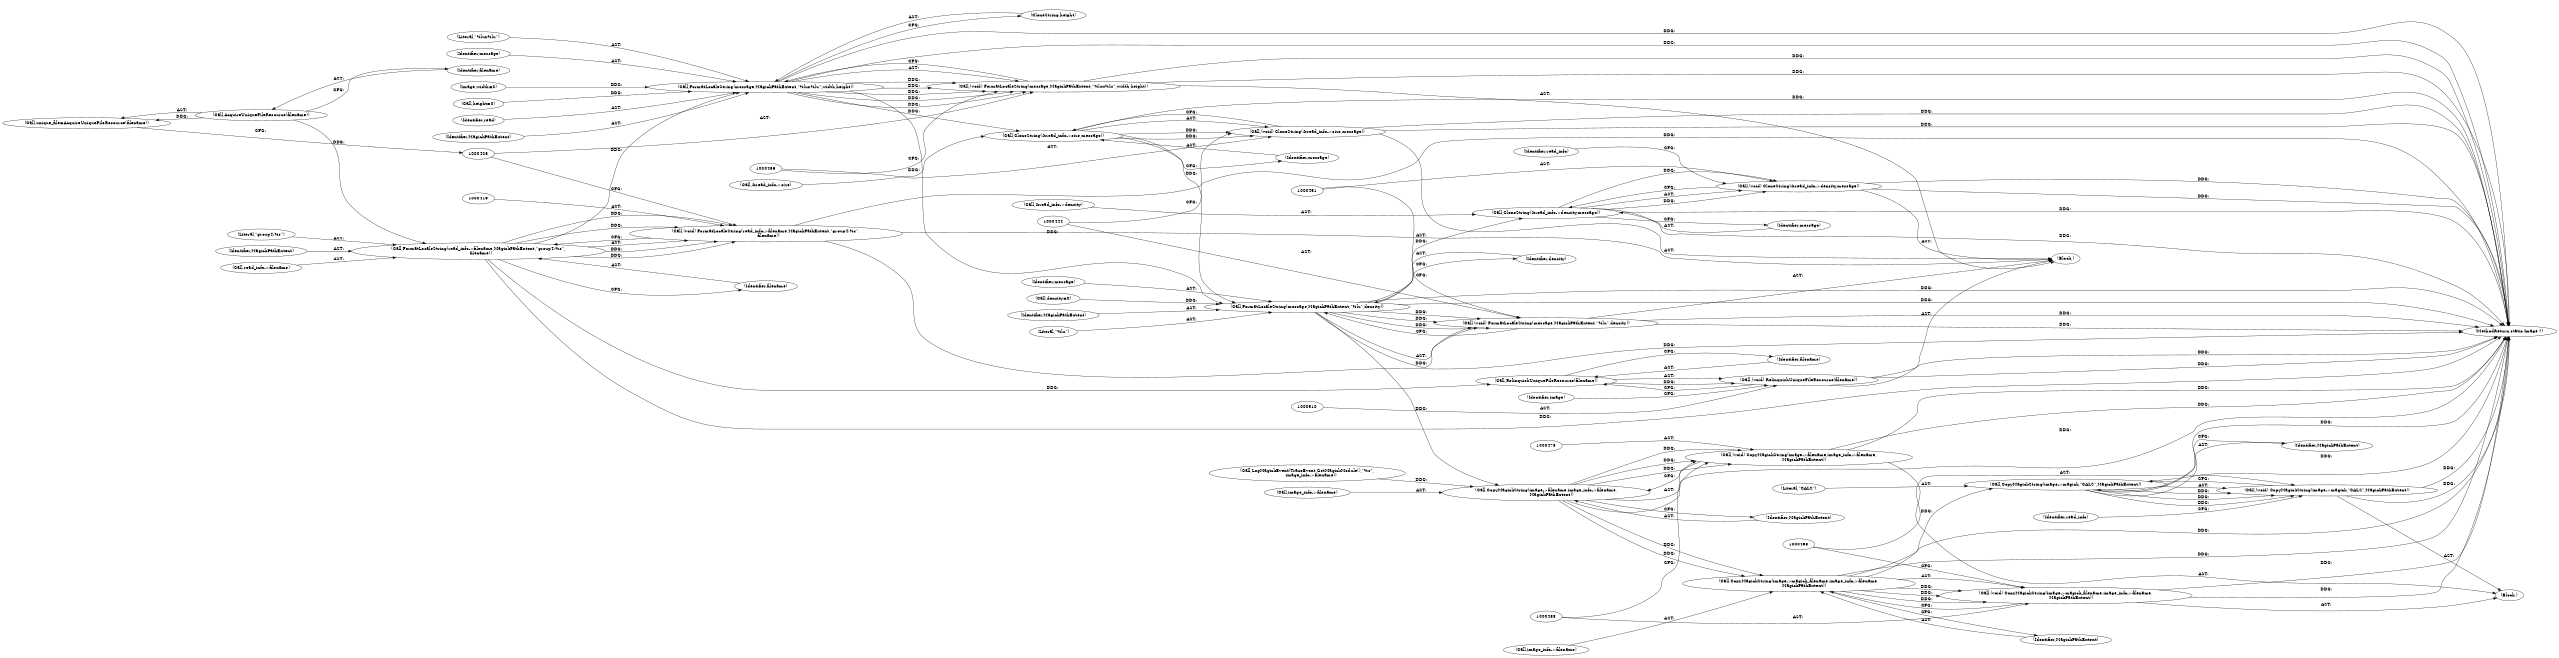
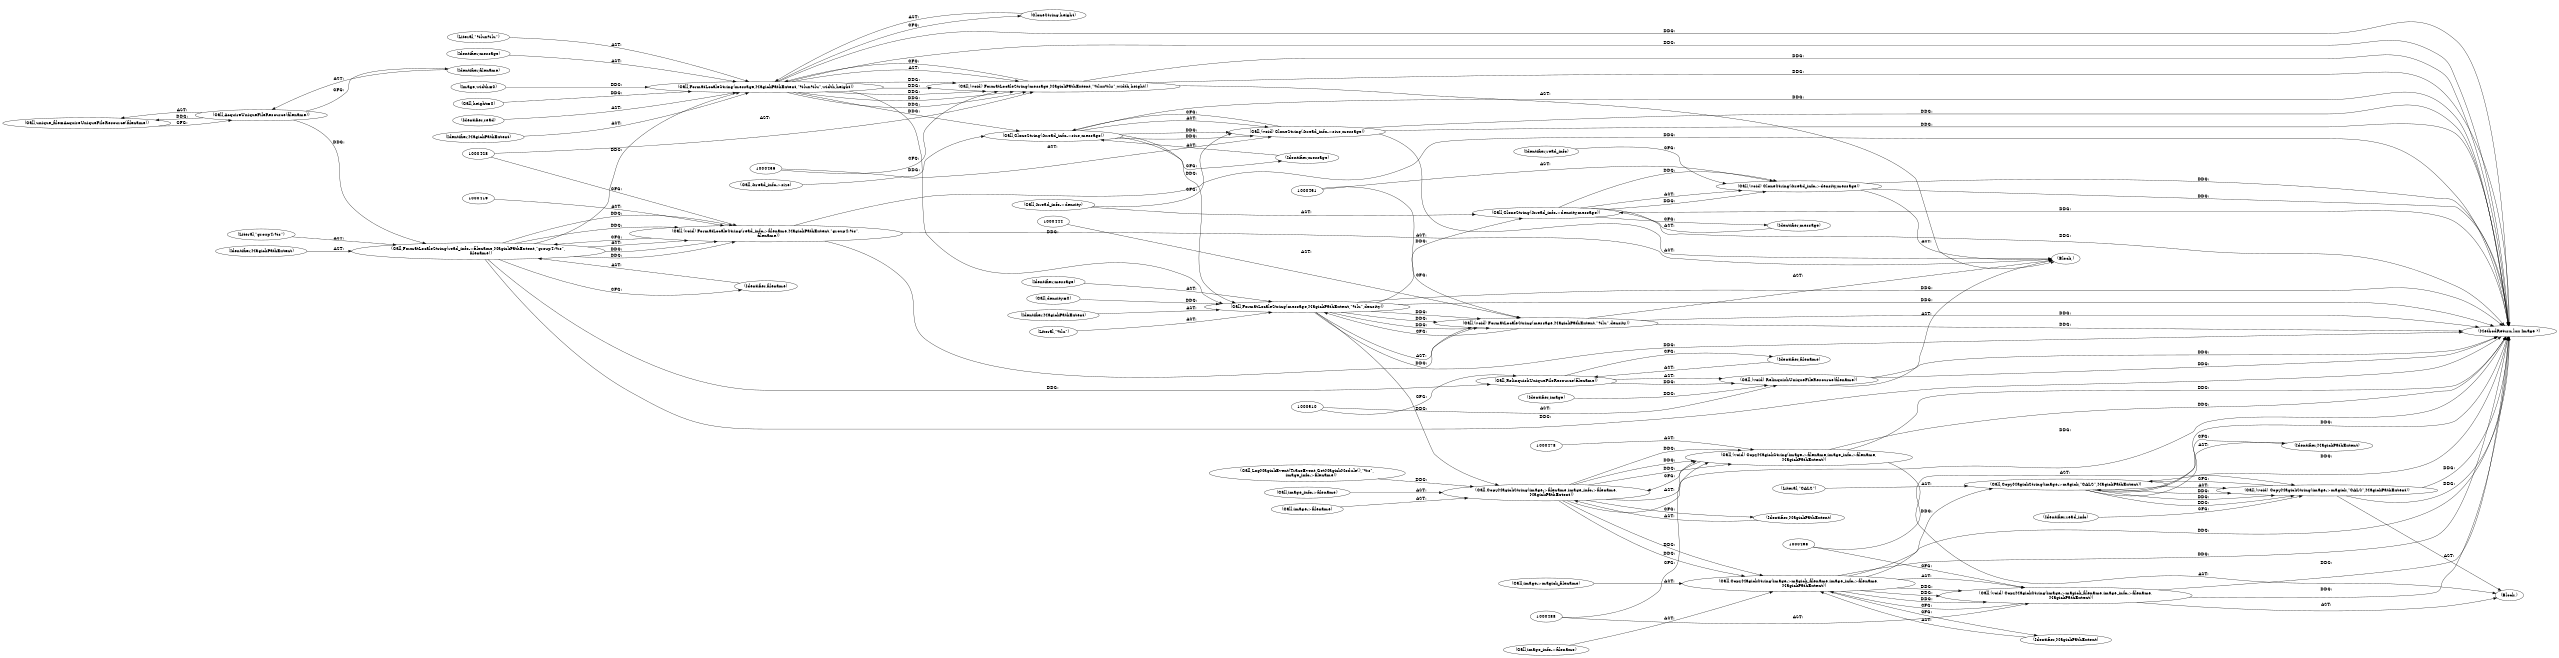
(298, 141) -> (194, 125)
(1644, 193) -> none
(1172, 215) -> (1184, 200)
(1546, 259) -> none
(261, 268) -> none
(2509, 331) -> (2509, 331)
(1680, 390) -> (1421, 403)
(1670, 394) -> (1670, 394)
none -> (1307, 509)
none -> (1546, 584)
